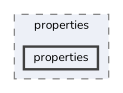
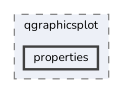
(62, 26) -> (62, 26)
